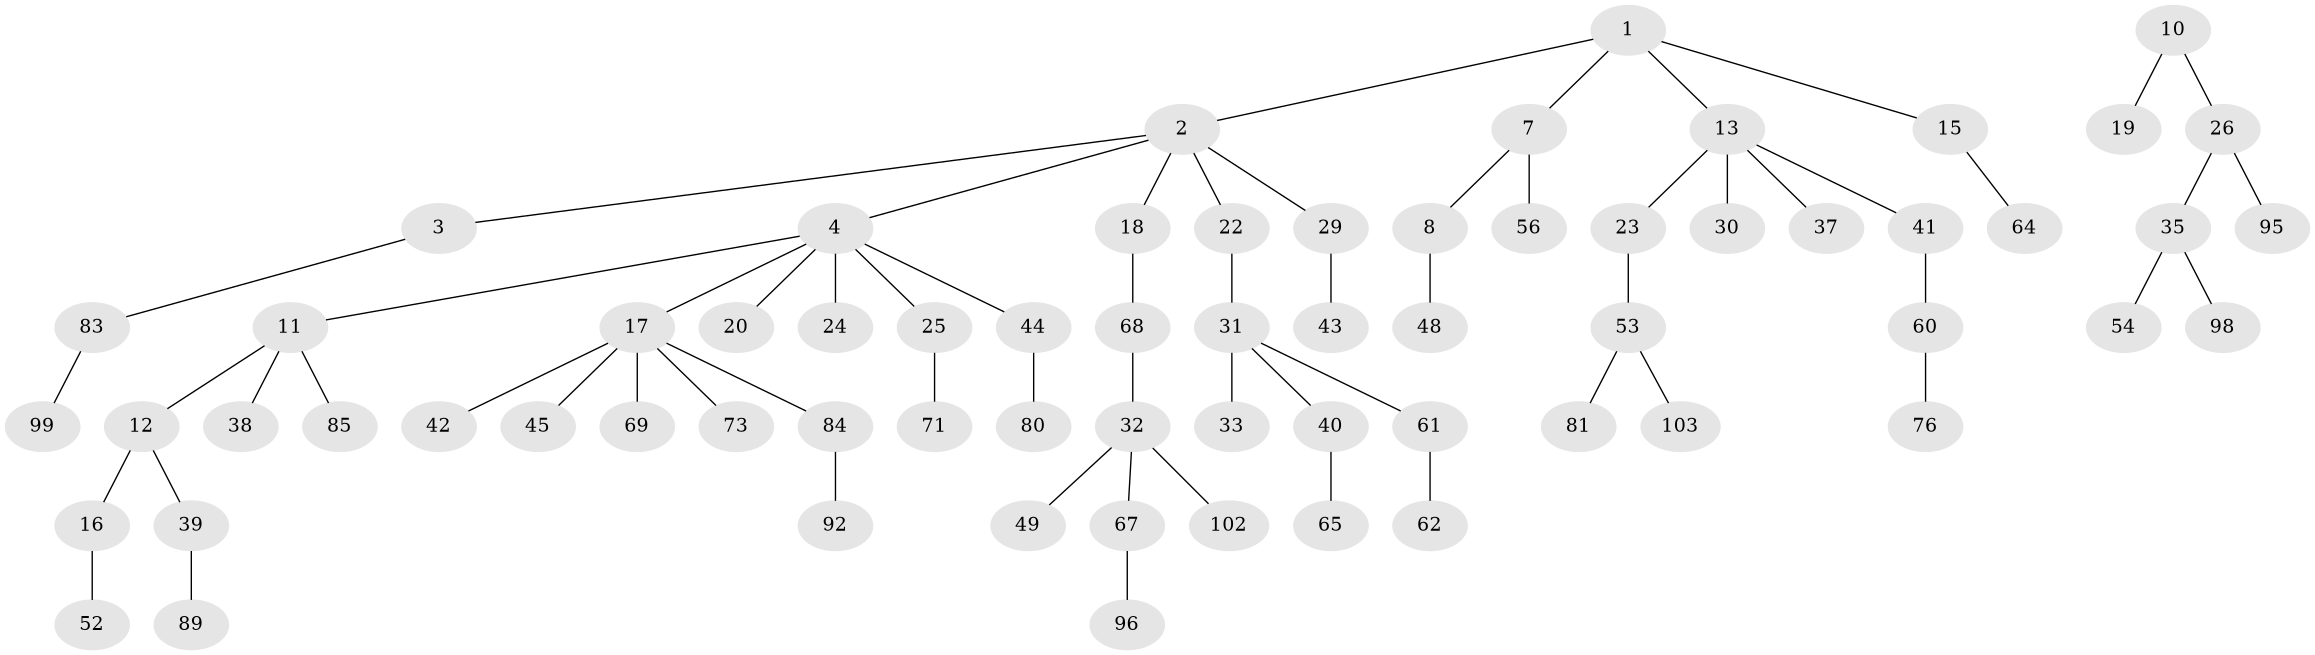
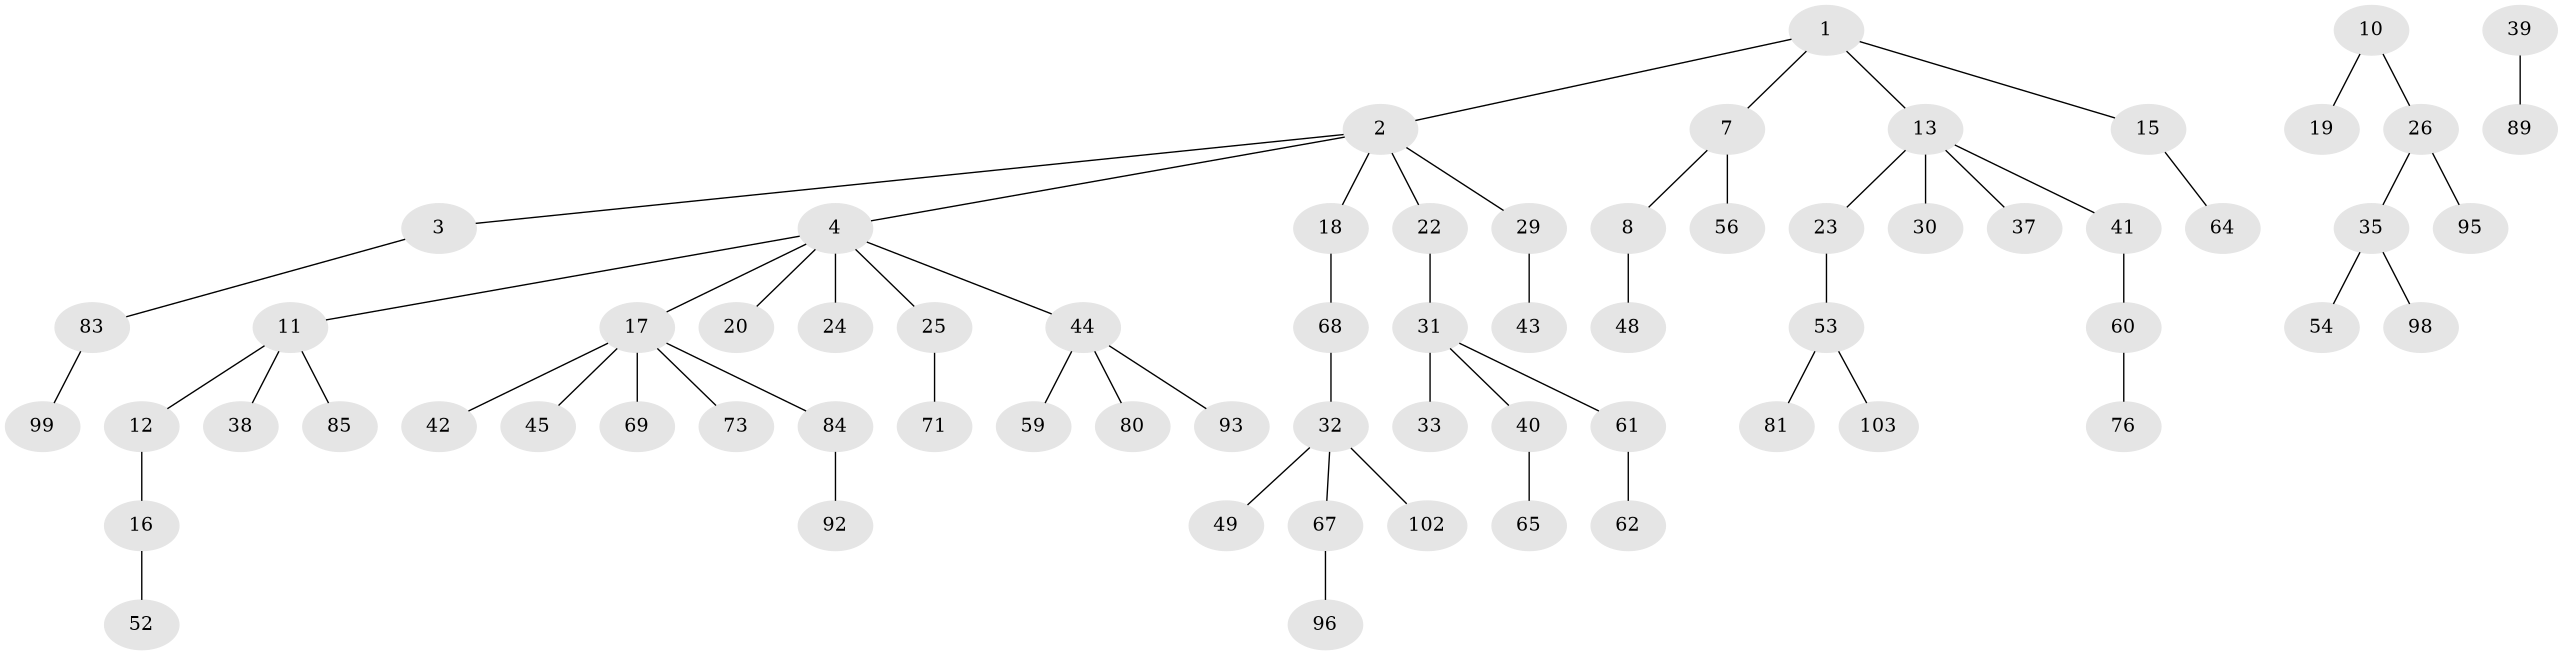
none -> (1034, 427)
none -> (1232, 427)
(167, 476) -> none
